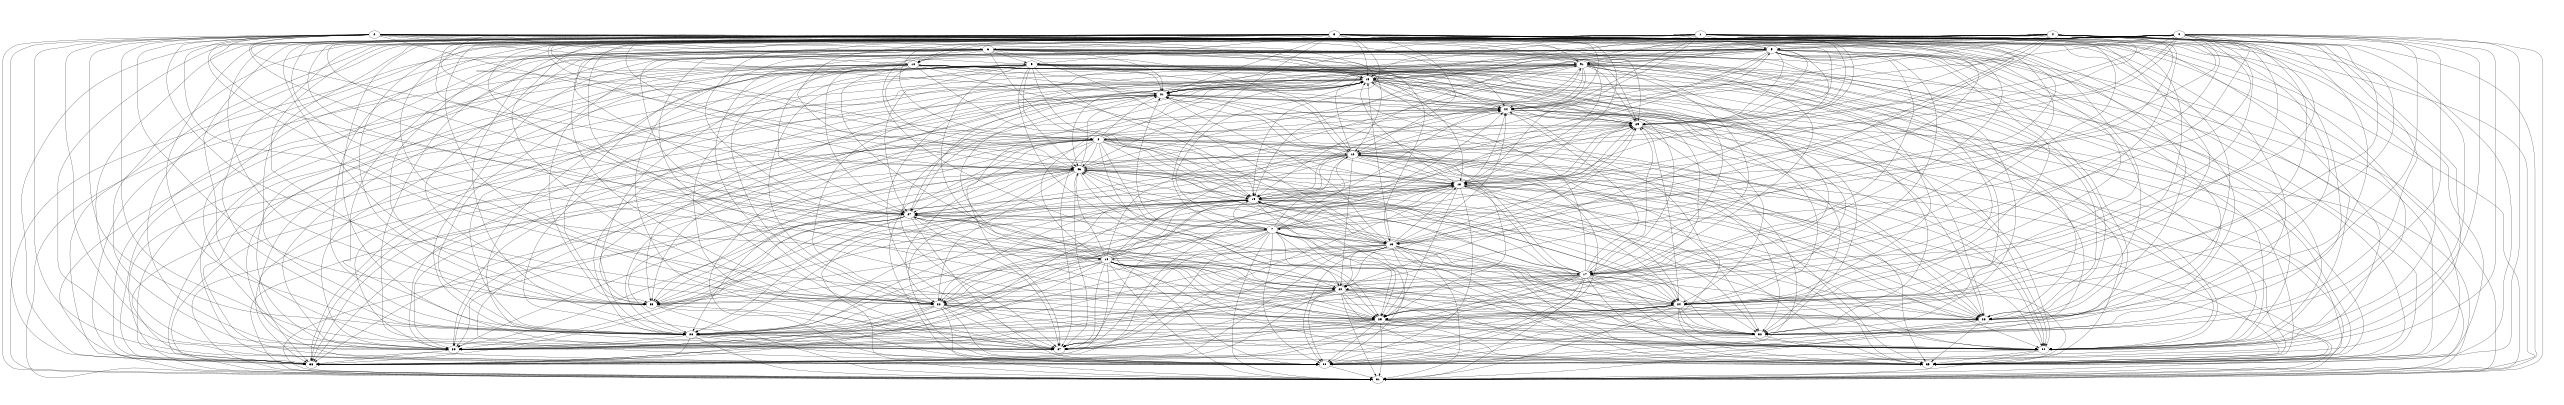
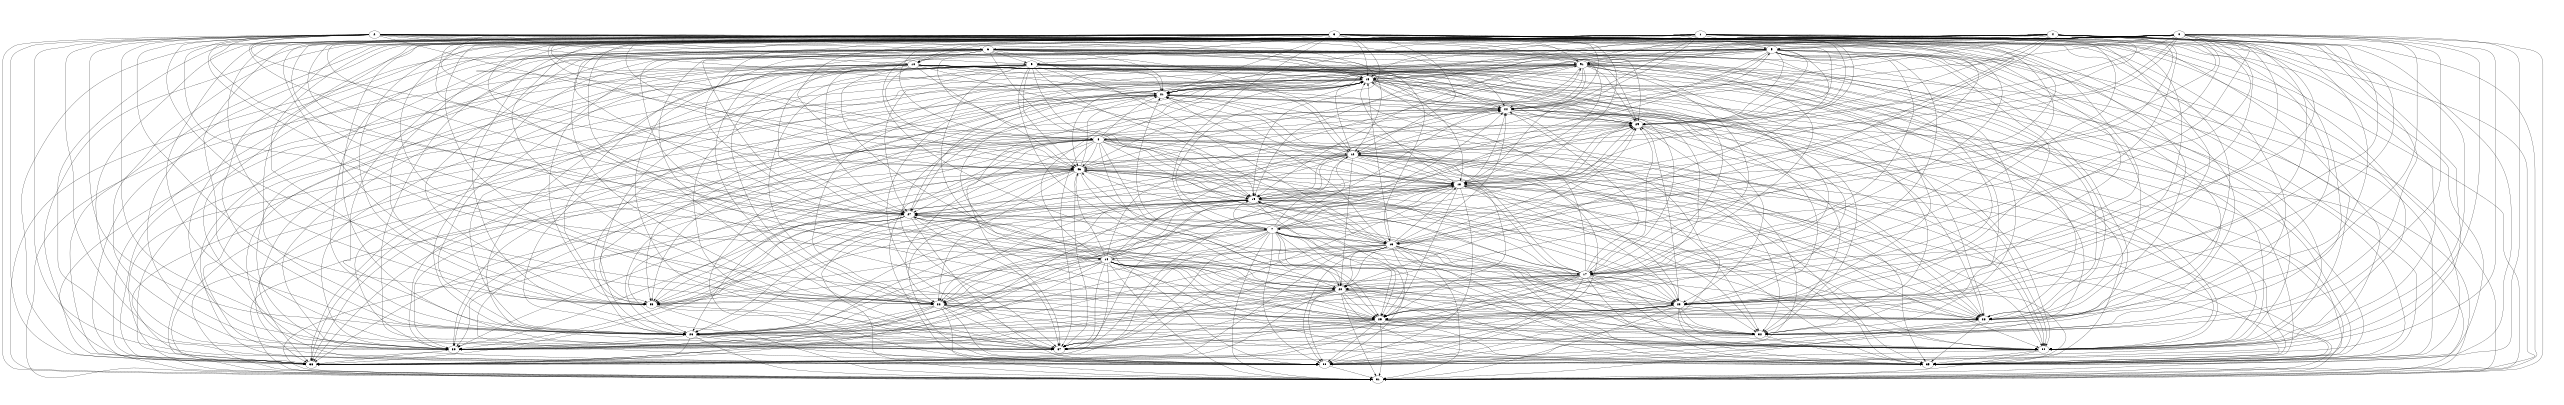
none -> (983, 40)
none -> (722, 60)
none -> (1140, 71)
none -> (195, 85)
none -> (1245, 126)
(1413, 214) -> none
(1225, 216) -> (957, 99)
none -> (1299, 269)
(1679, 305) -> (1679, 305)
(1496, 349) -> (1464, 280)
